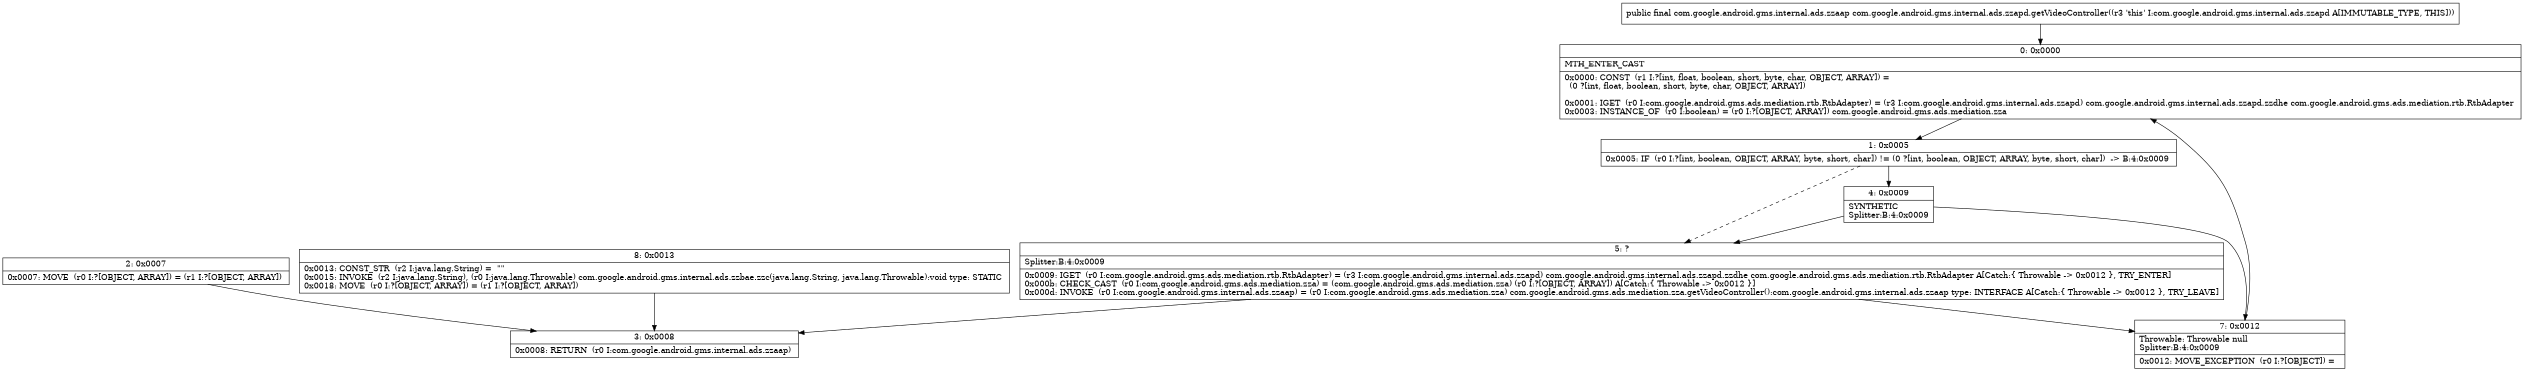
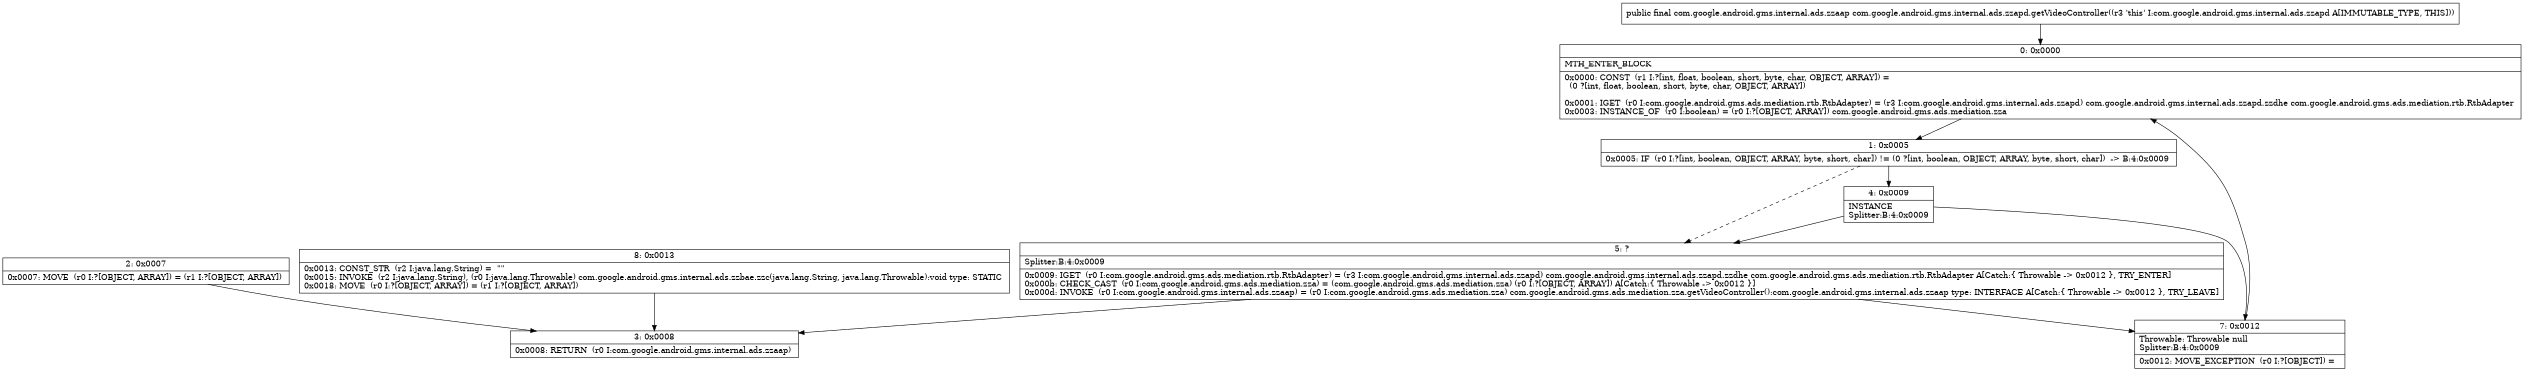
(1604, 64) -> (1608, 64)
(1873, 207) -> (1871, 207)
